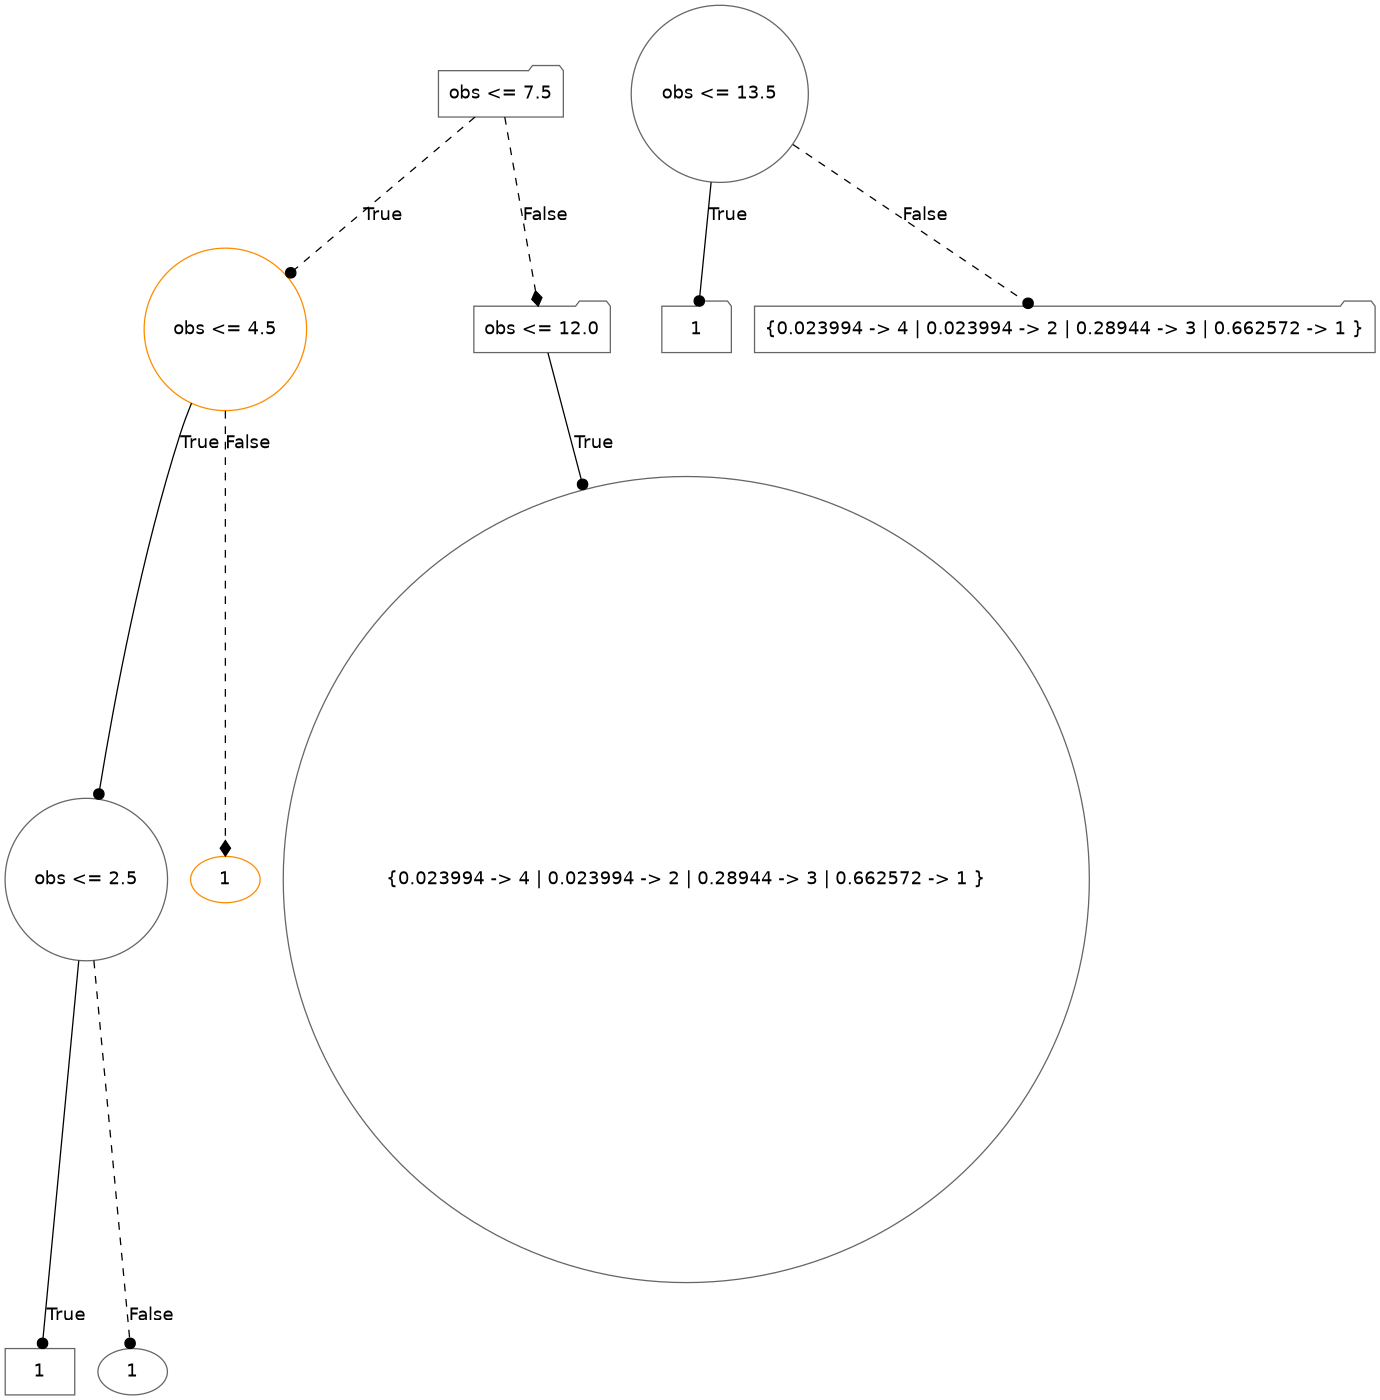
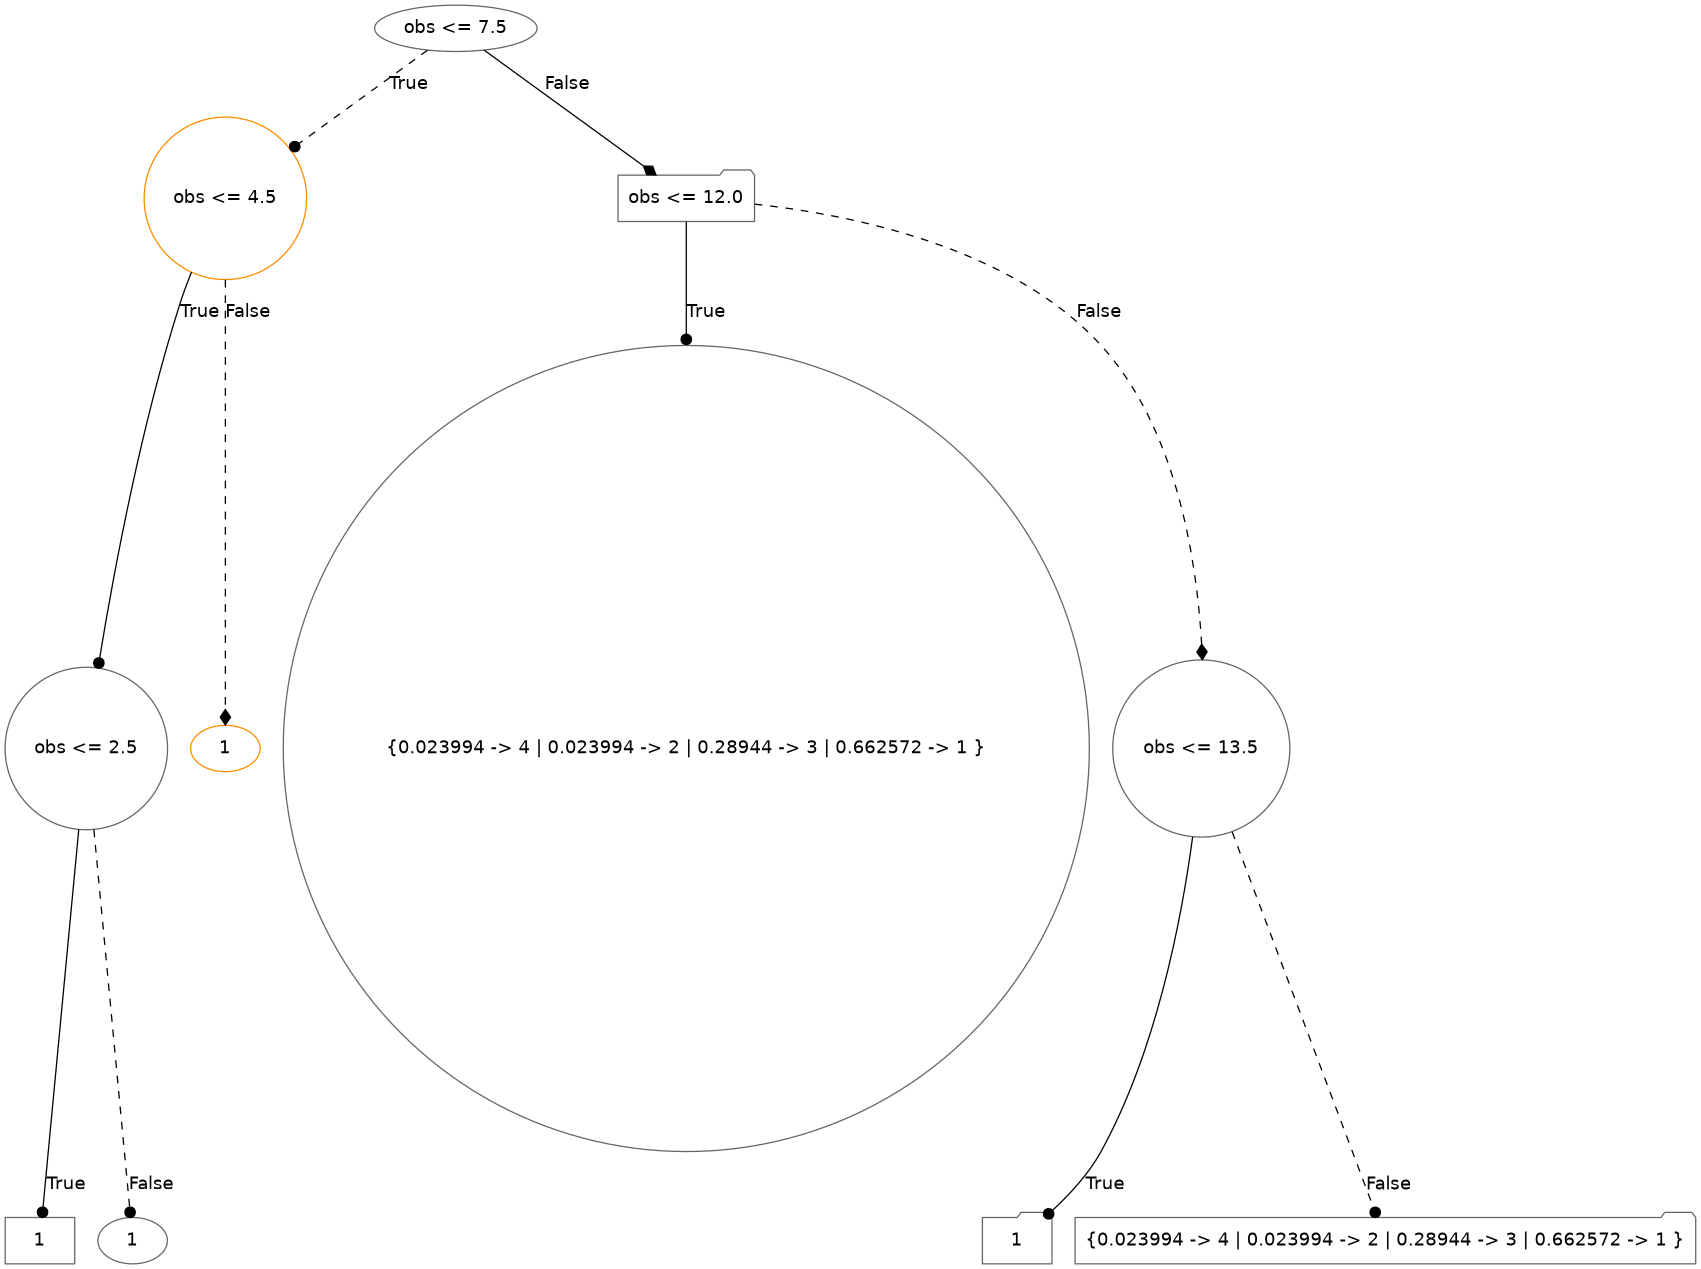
(501, 94) -> (456, 28)
(520, 204) -> (564, 108)
none -> (1079, 325)
